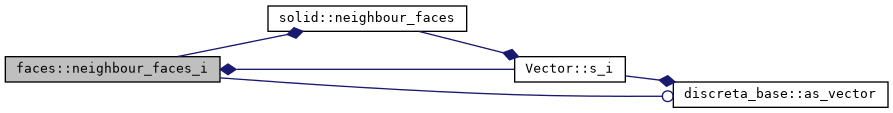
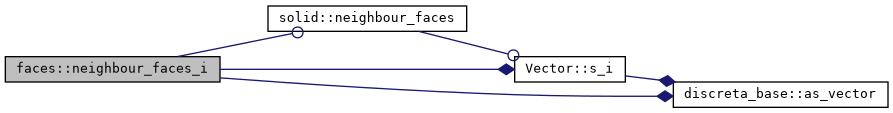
(461, 42) -> (464, 43)
(232, 46) -> (235, 45)
(375, 69) -> (359, 69)
(441, 92) -> (438, 92)
